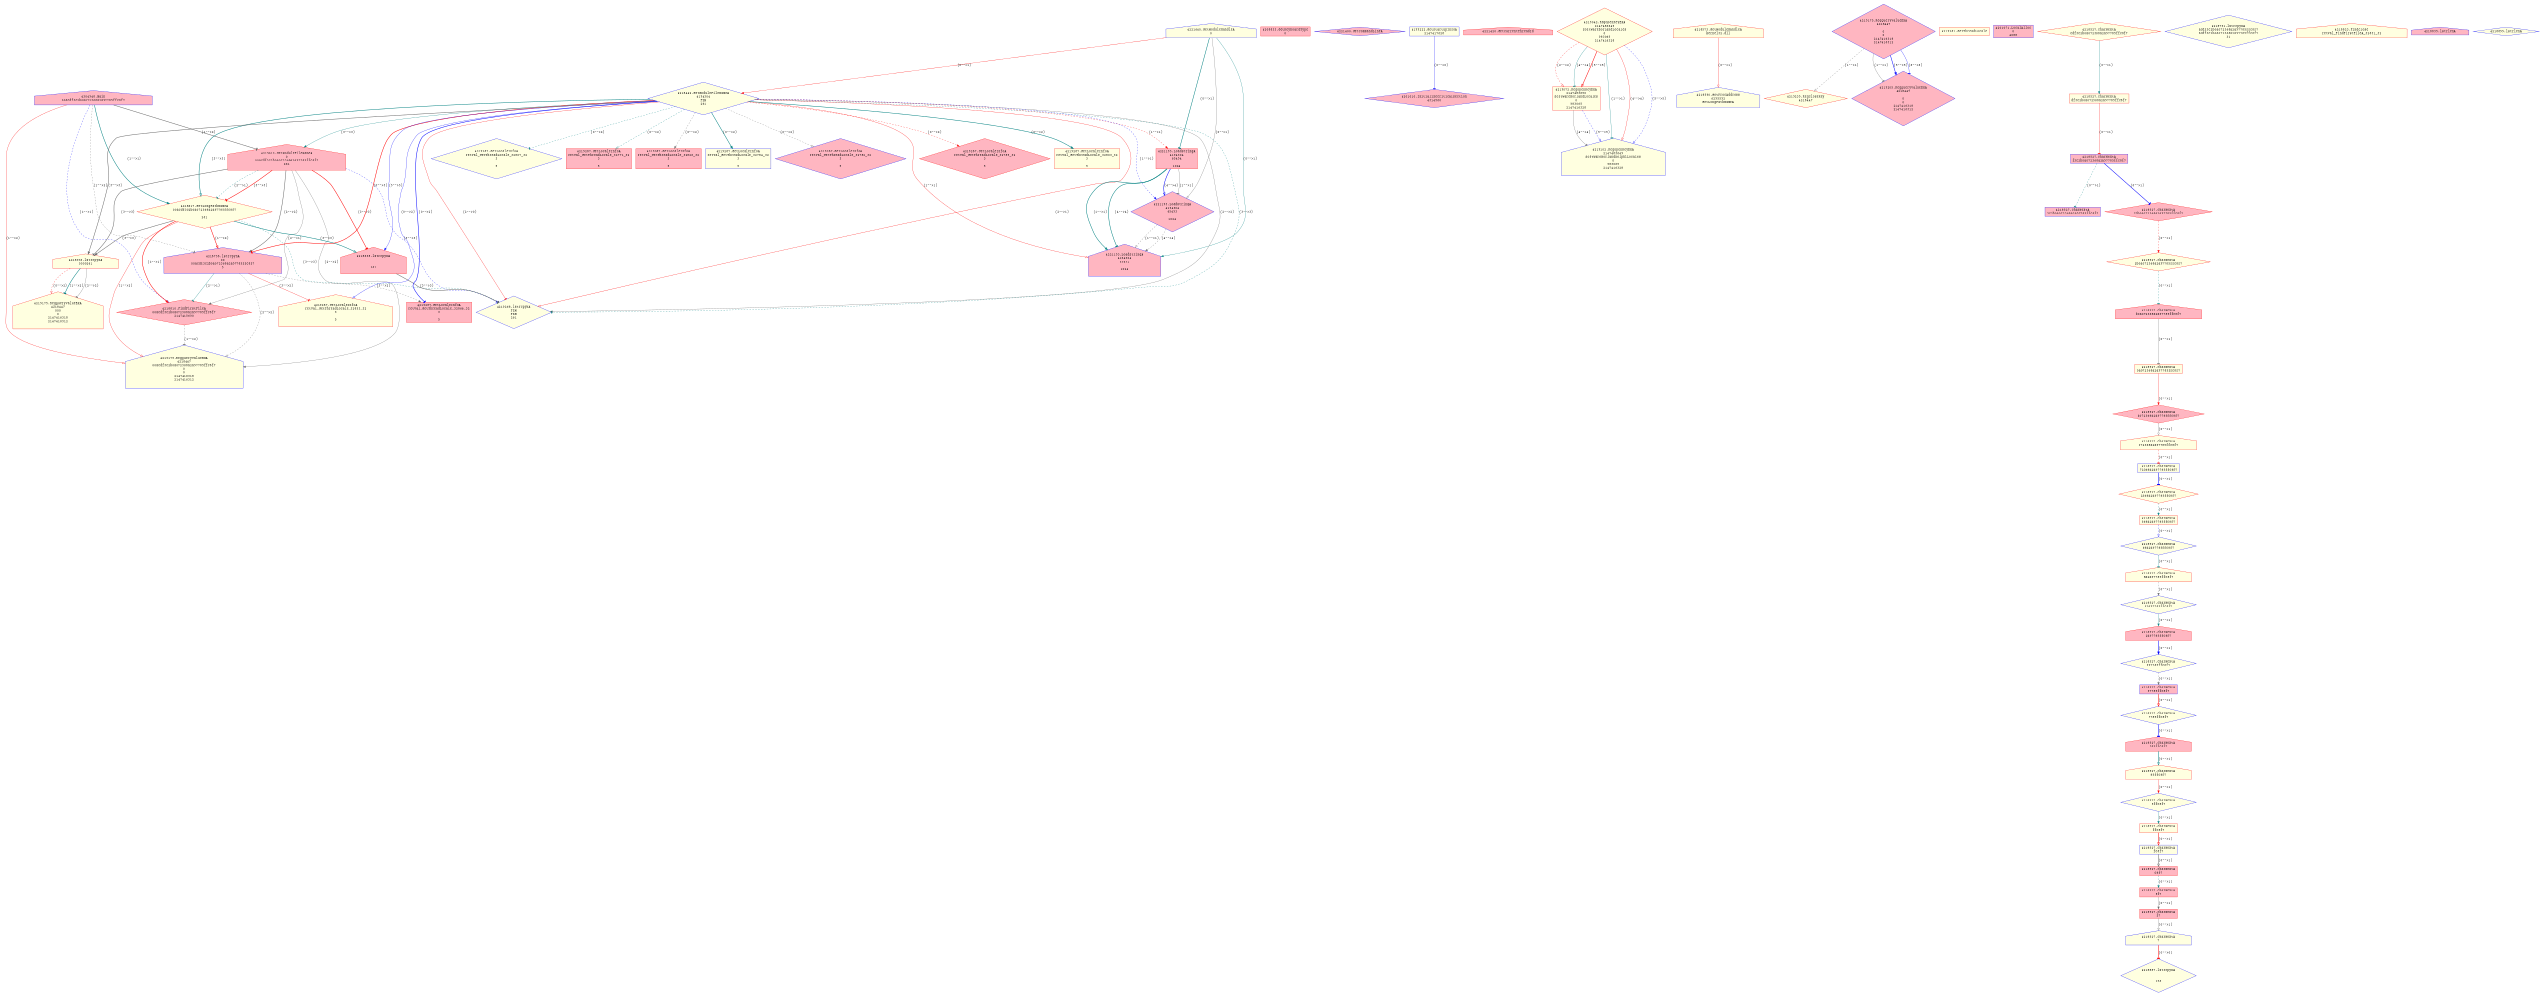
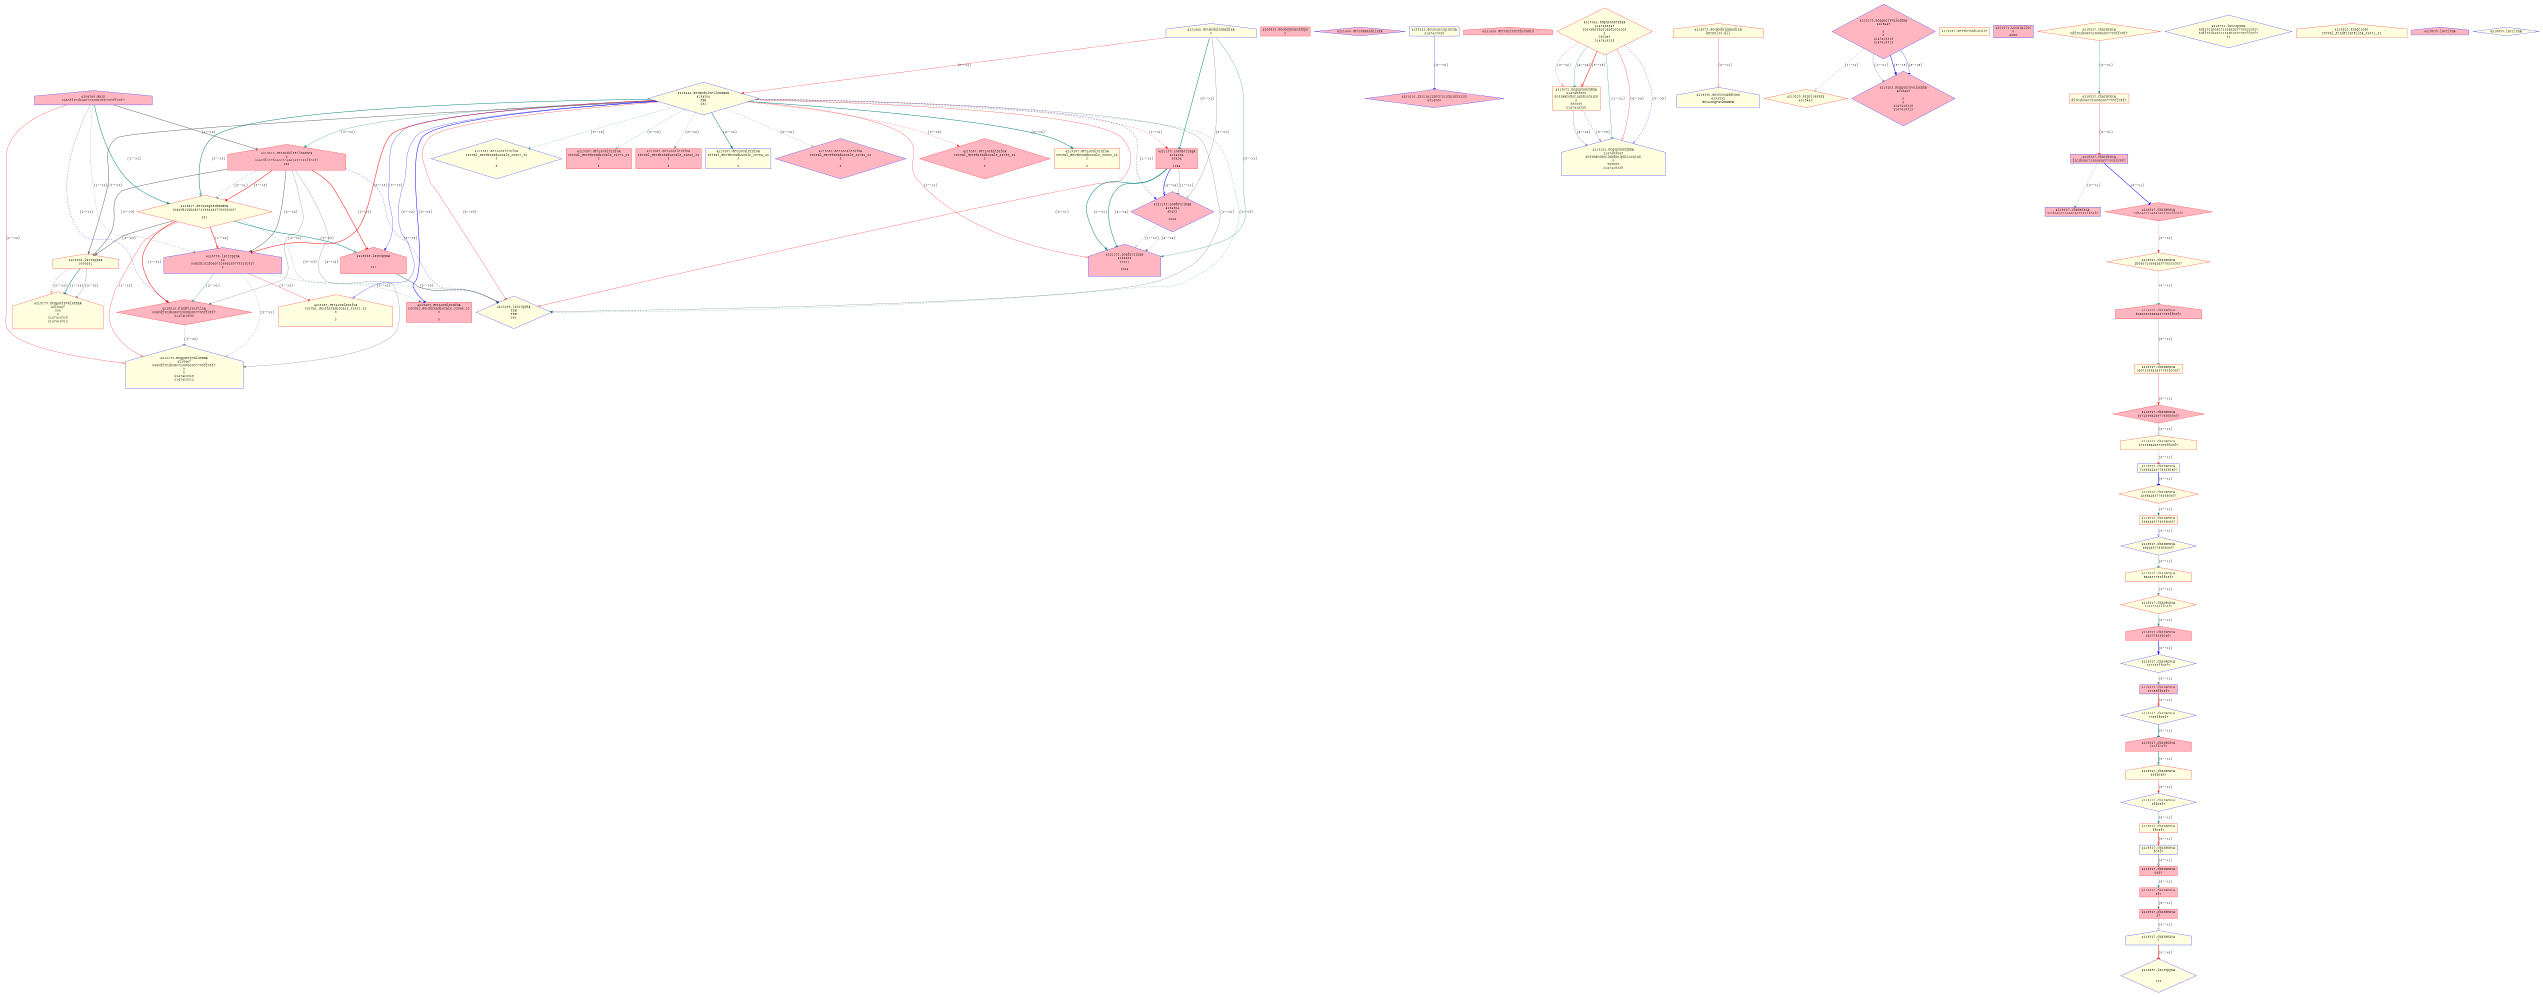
(2159, 605) -> (2159, 605)
(2159, 730) -> (2159, 730)
